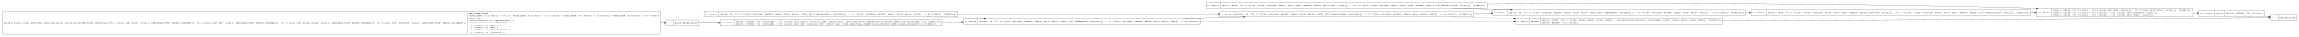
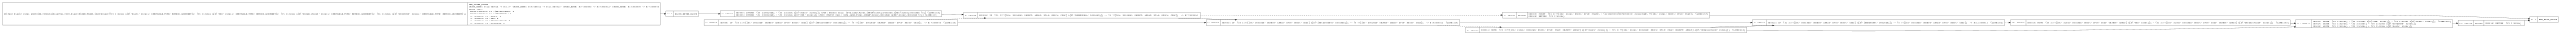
(1482, 18) -> (1469, 26)
(2287, 18) -> (2548, 19)
